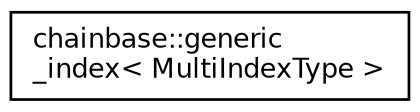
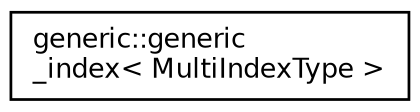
(210, 56) -> (210, 56)
